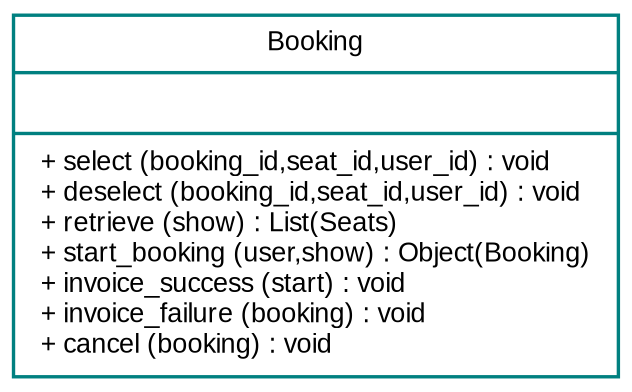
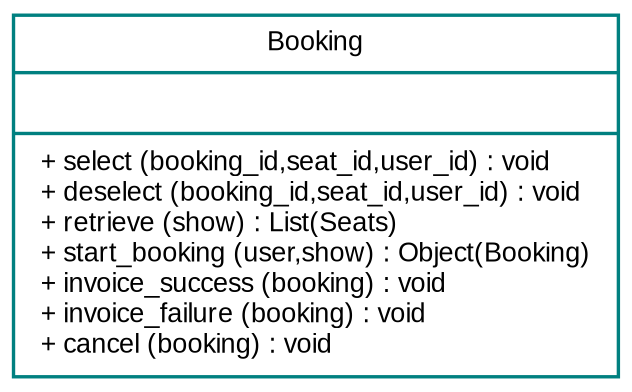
(225, 284) -> (245, 284)
